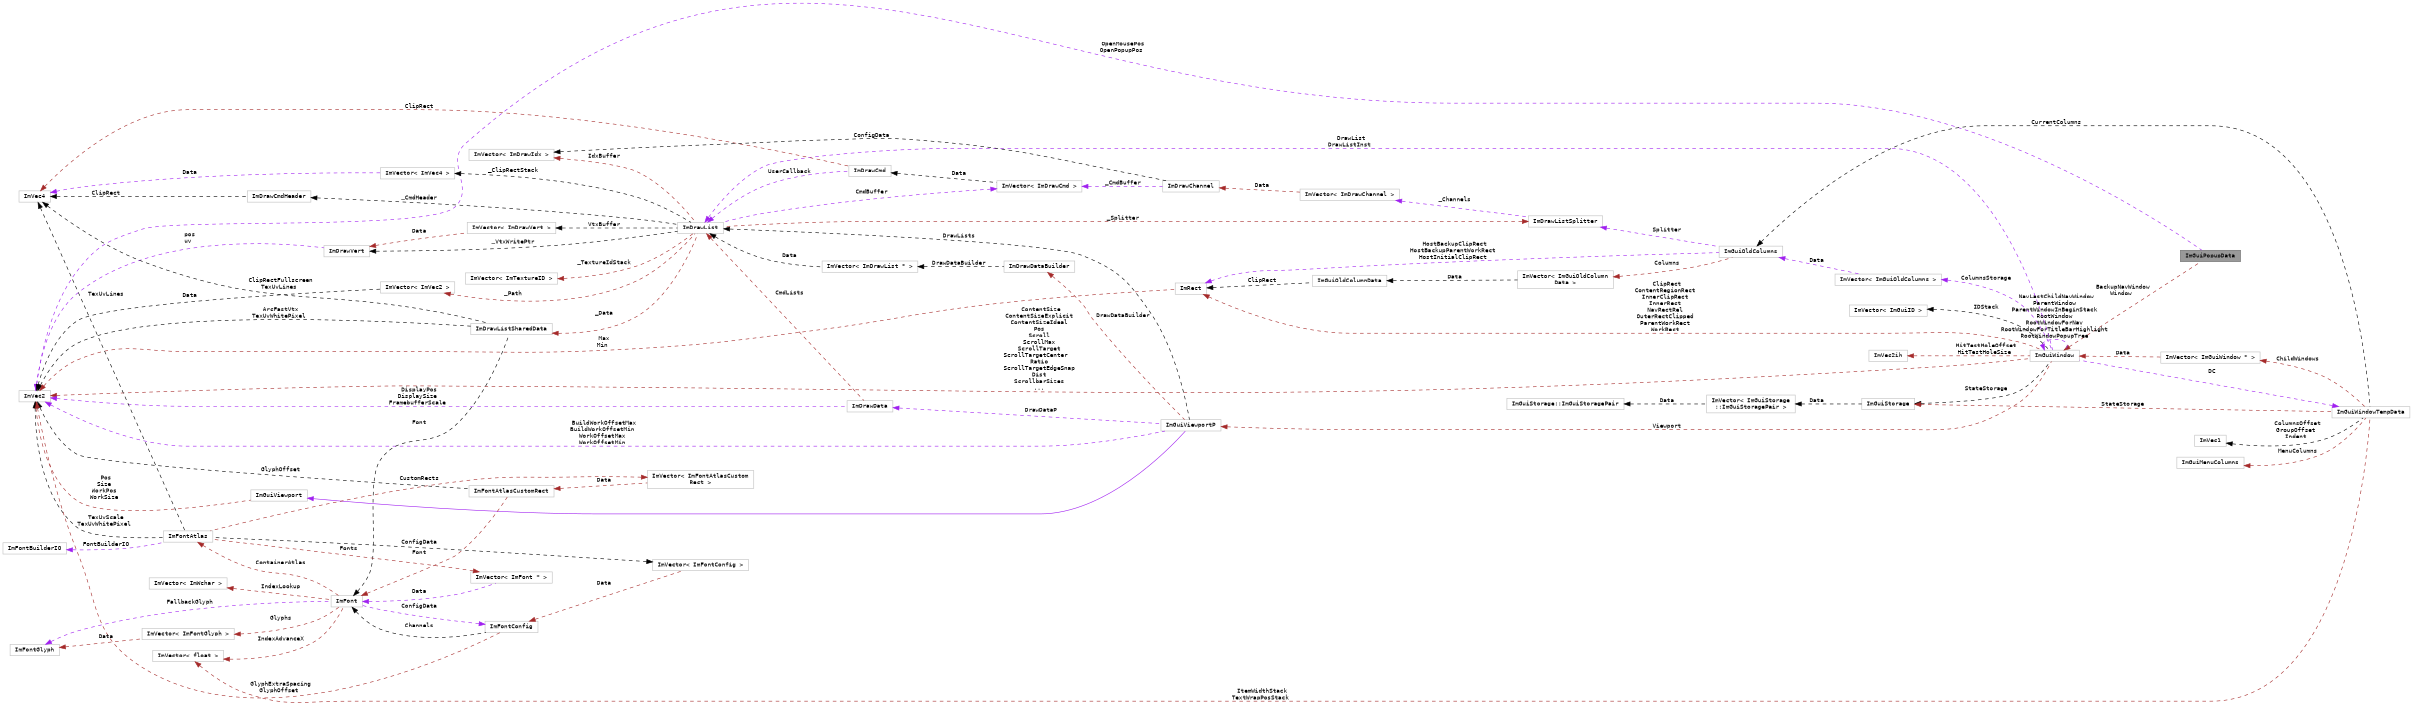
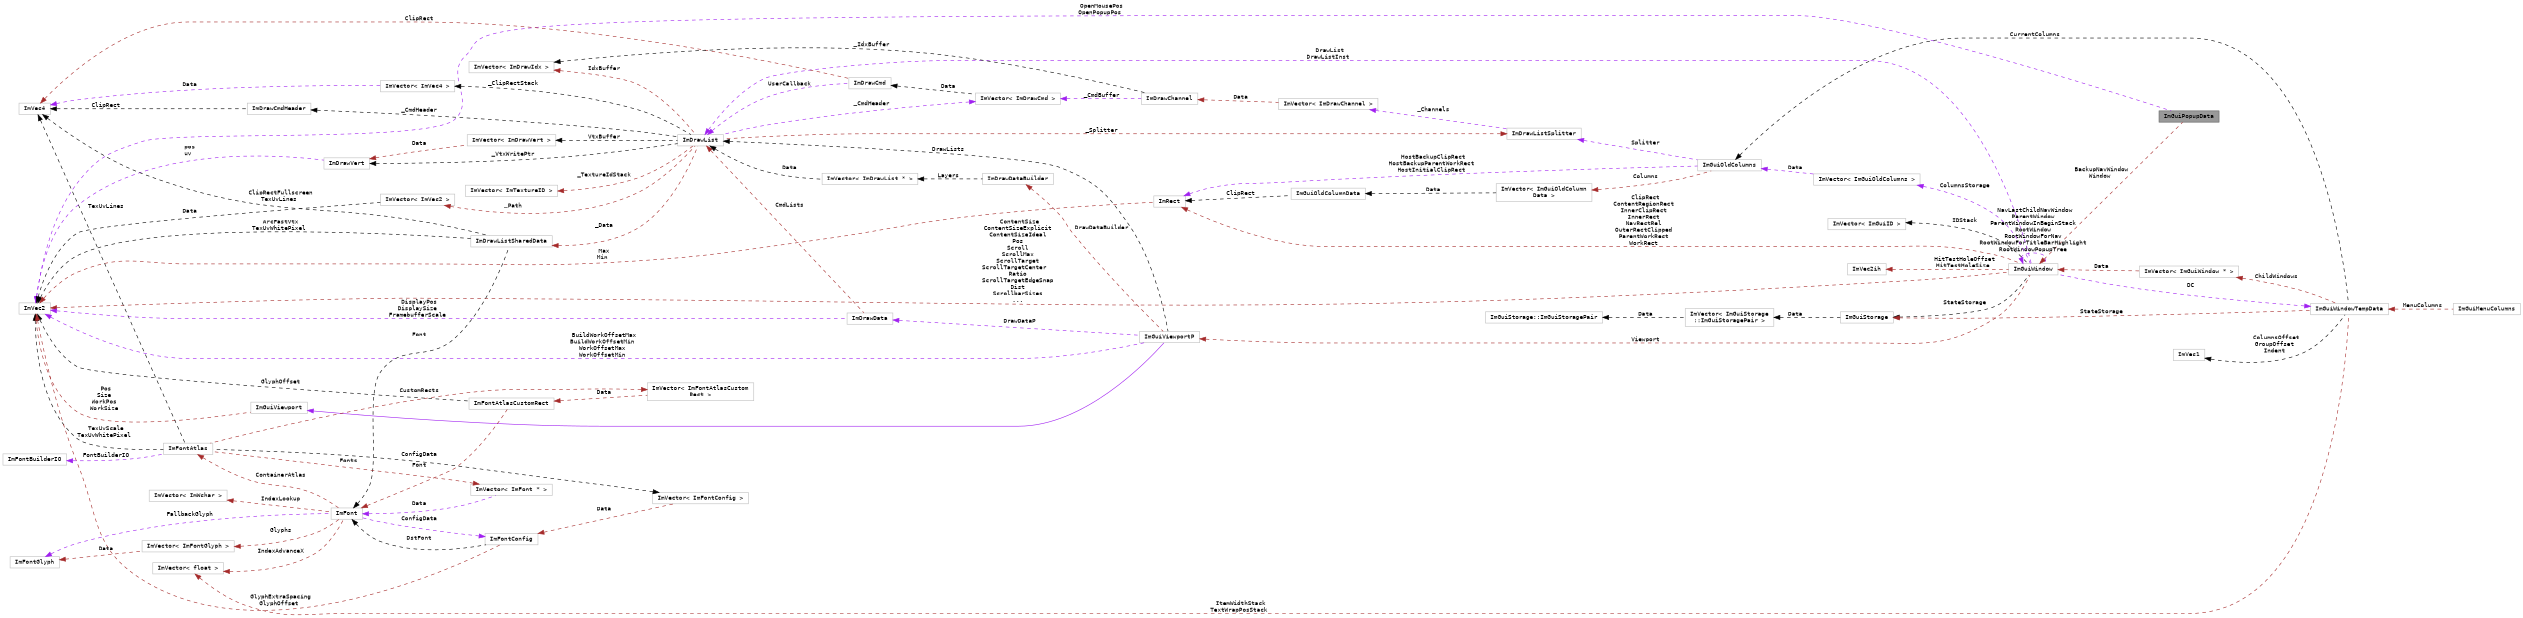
(870, 136) -> (870, 45)
(870, 192) -> (870, 104)
(957, 263) -> (947, 176)
(2314, 457) -> (2424, 309)
(418, 626) -> (418, 538)
